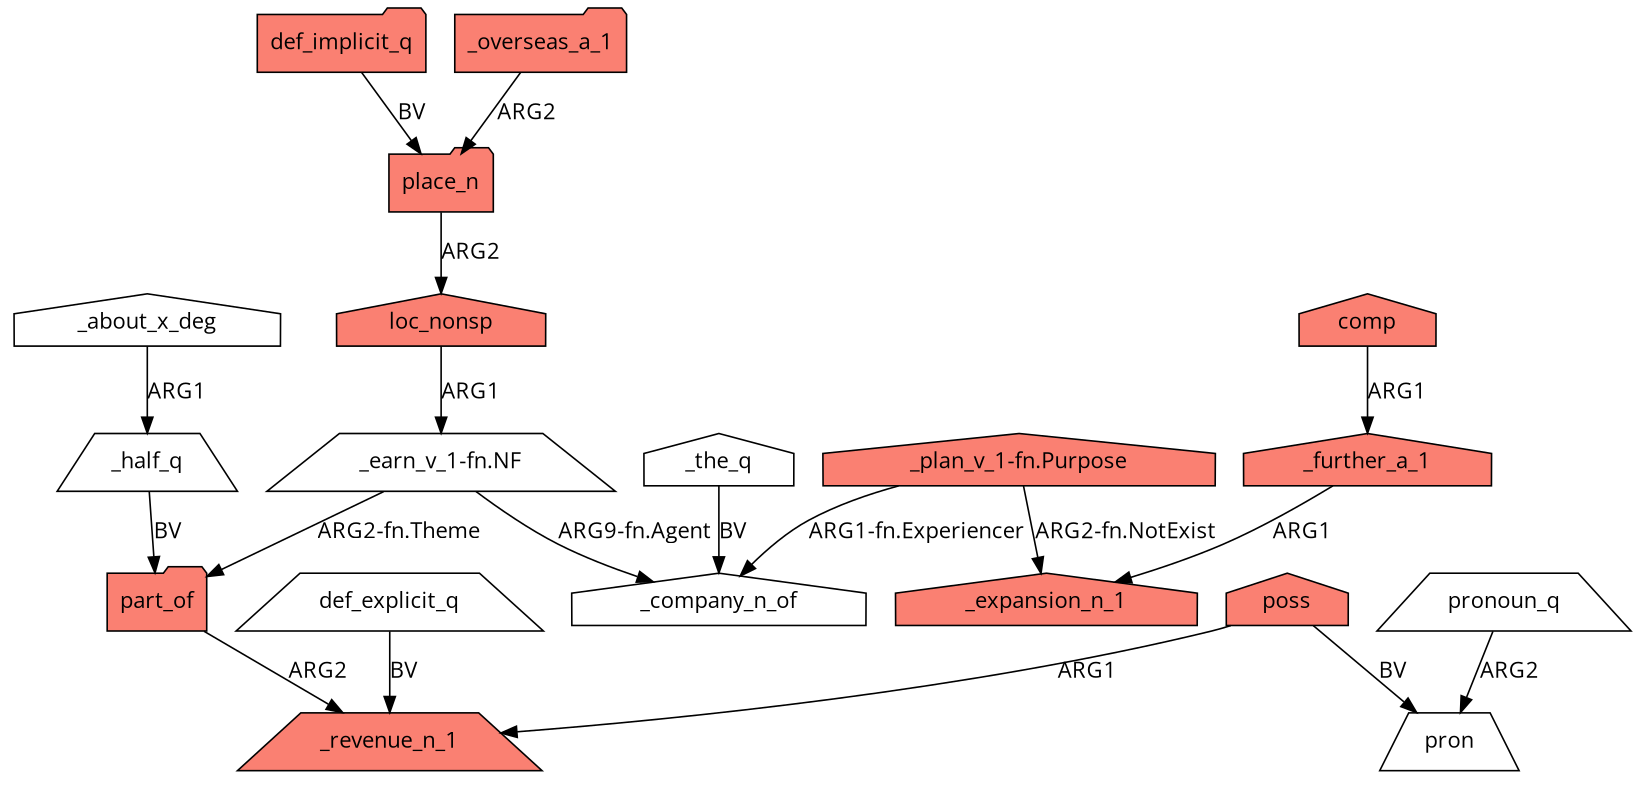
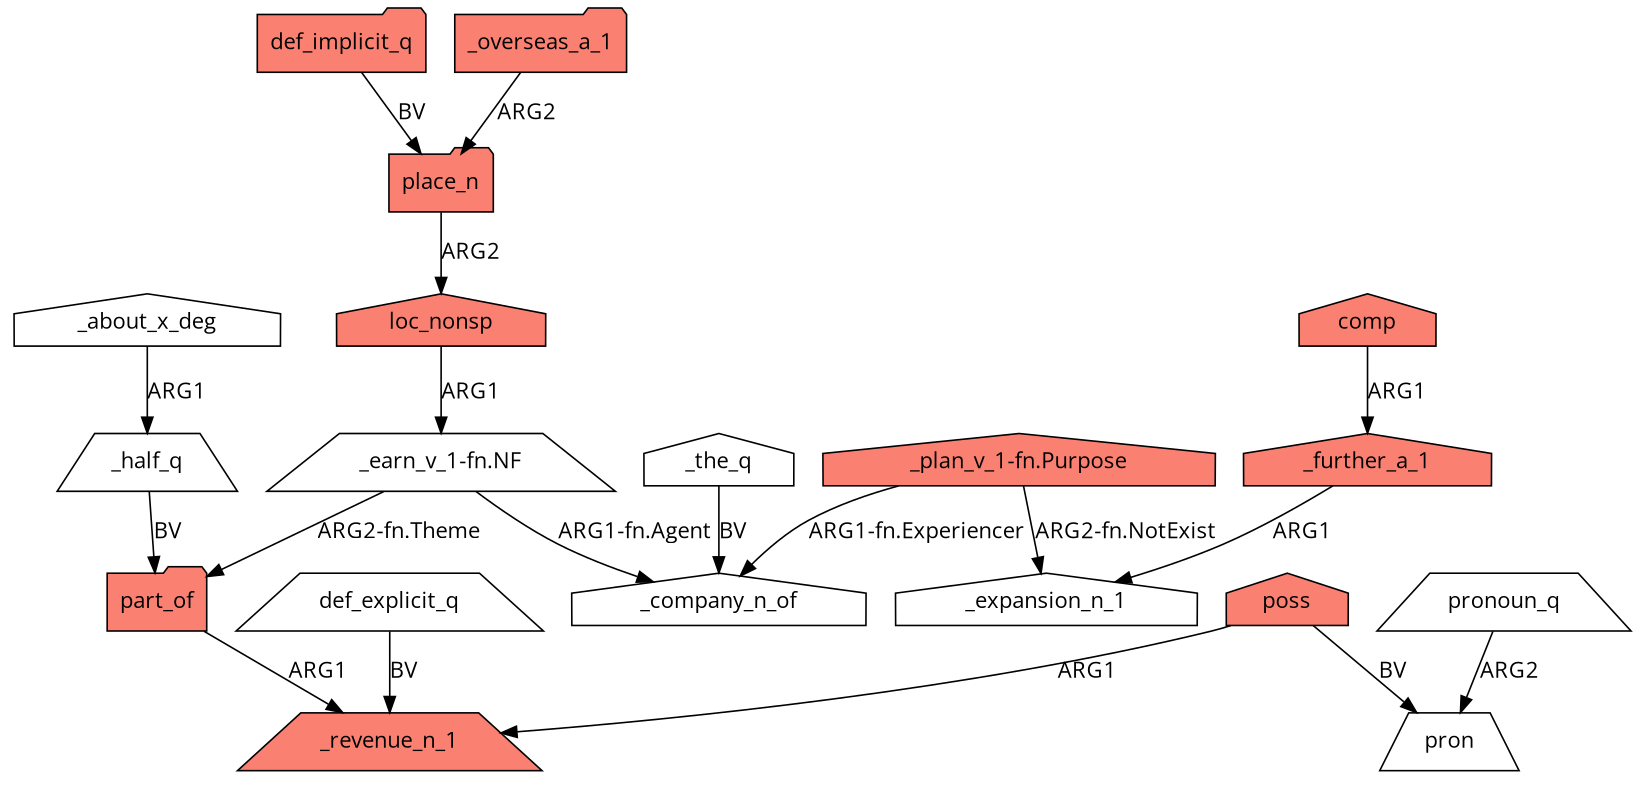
(635, 532) -> (635, 532)
(1046, 602) -> (1046, 602)
(318, 672) -> (318, 672)
